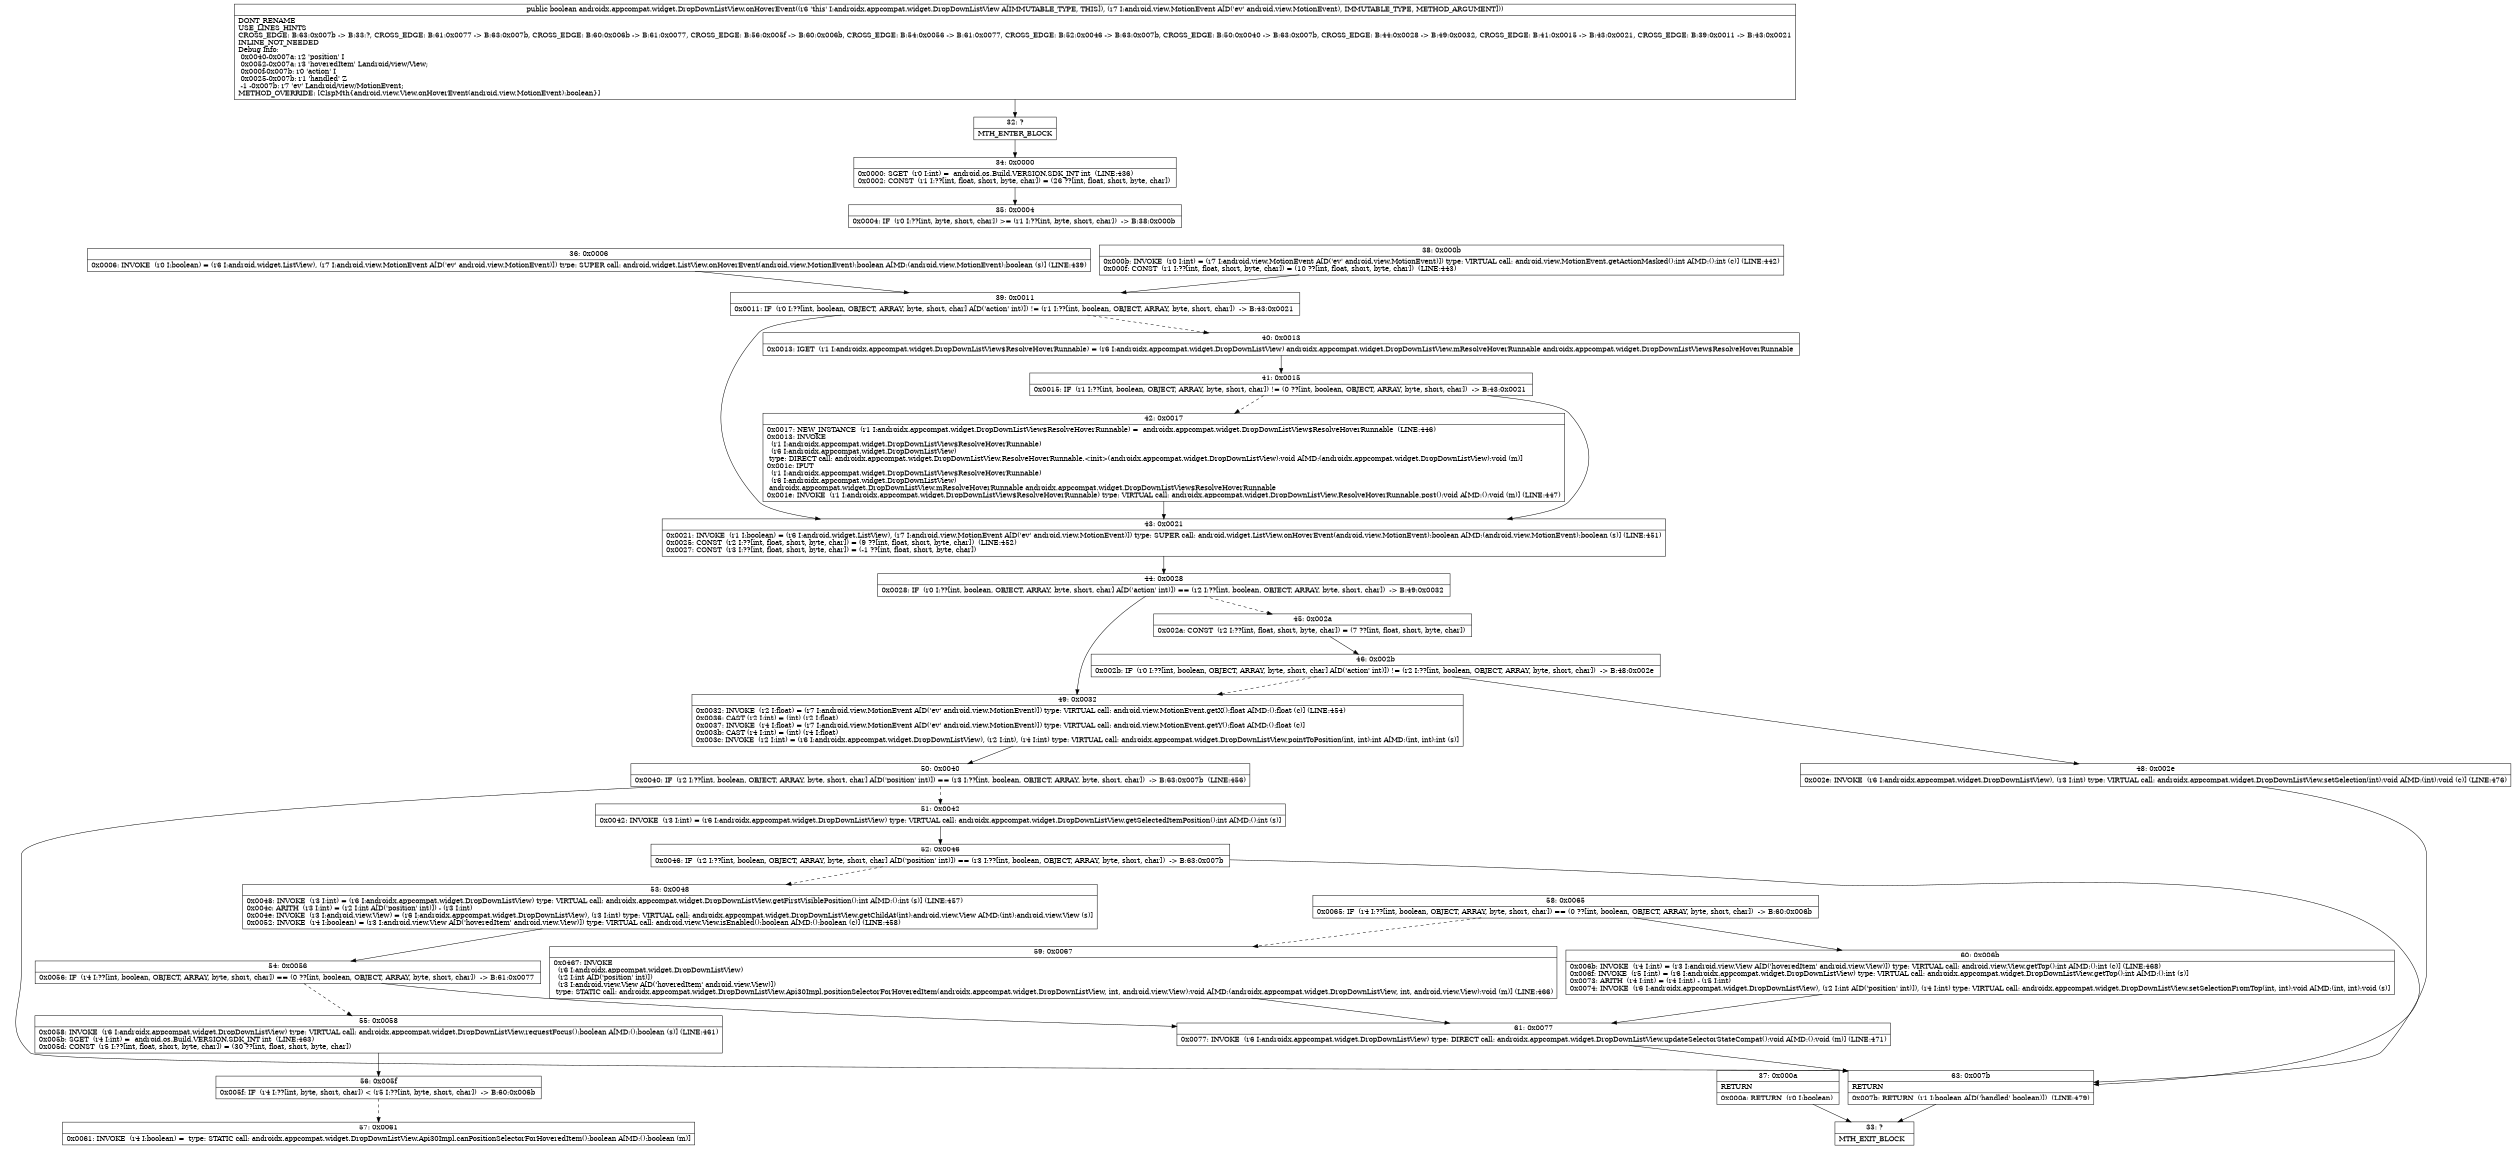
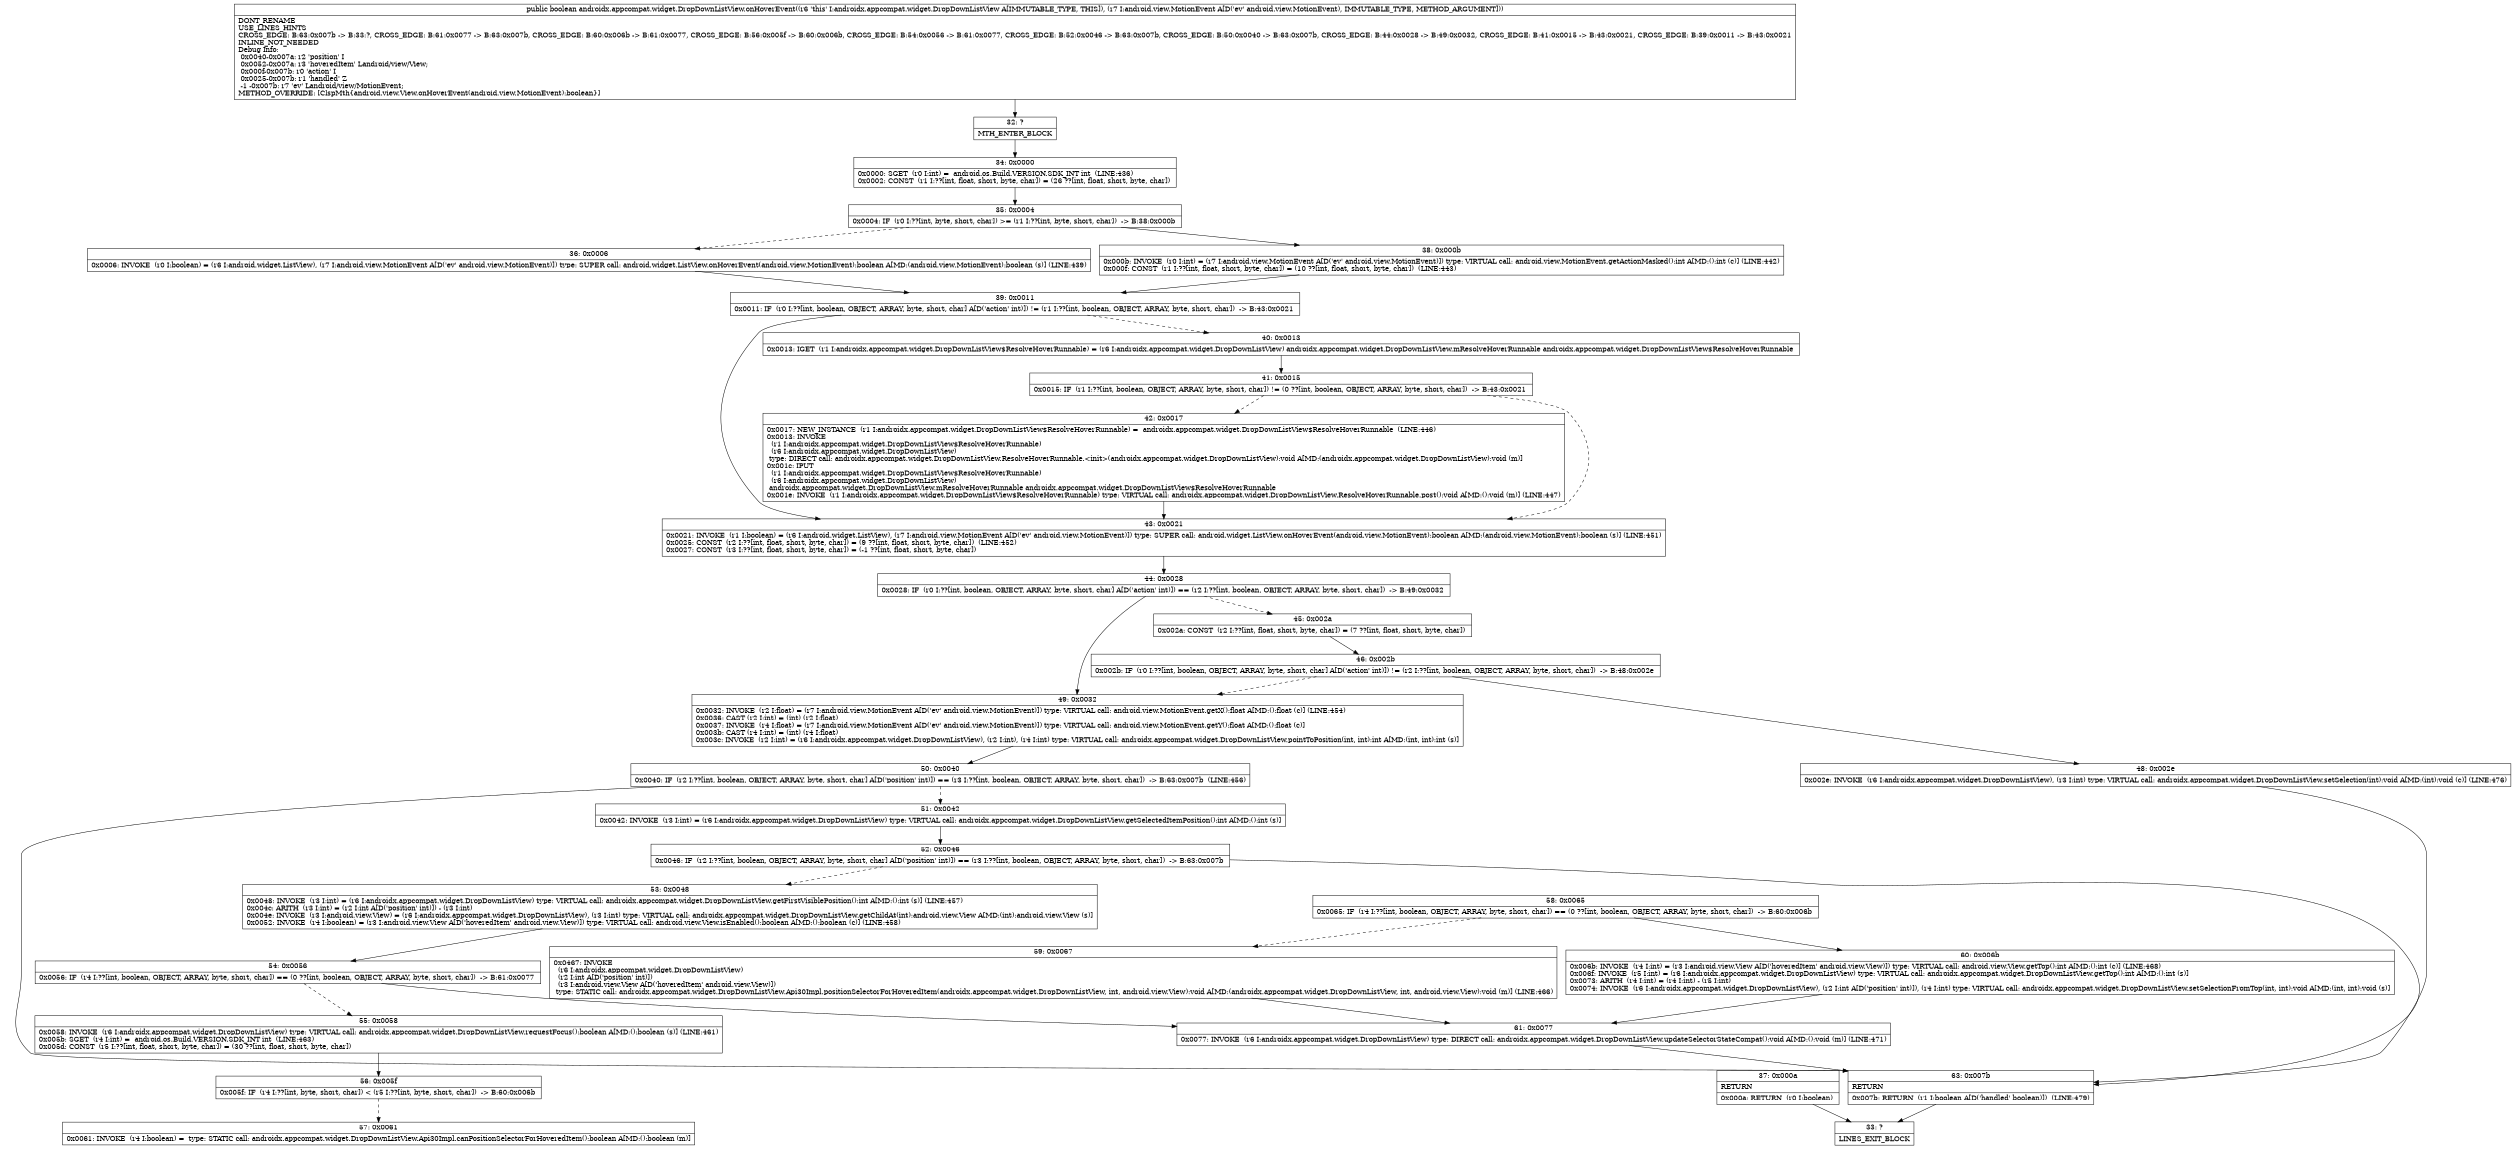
none -> (1208, 236)
none -> (805, 238)
(1587, 445) -> (1587, 445)
(1872, 1139) -> (1874, 1139)
